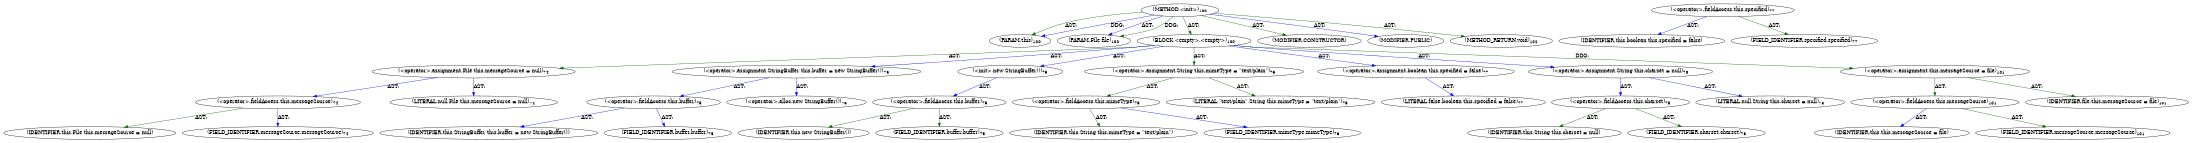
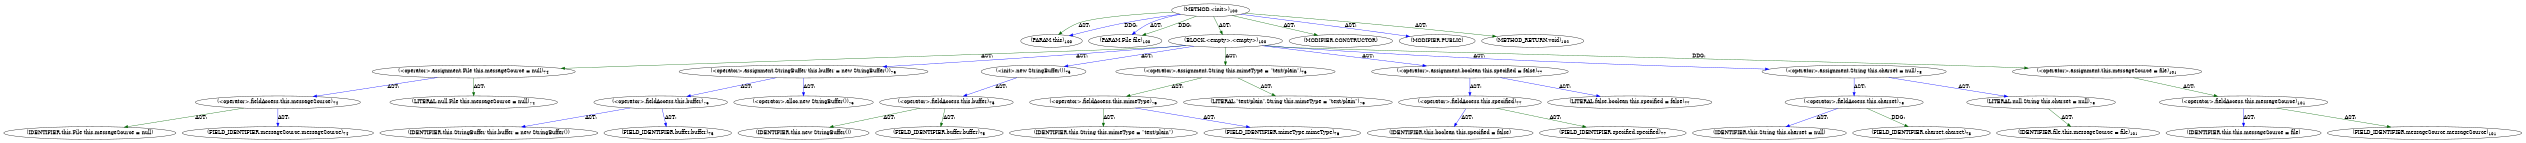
(474, 85) -> (474, 85)
none -> (1470, 85)
(2020, 87) -> (2058, 116)
(1584, 117) -> (1813, 117)
(1670, 118) -> (1899, 118)
